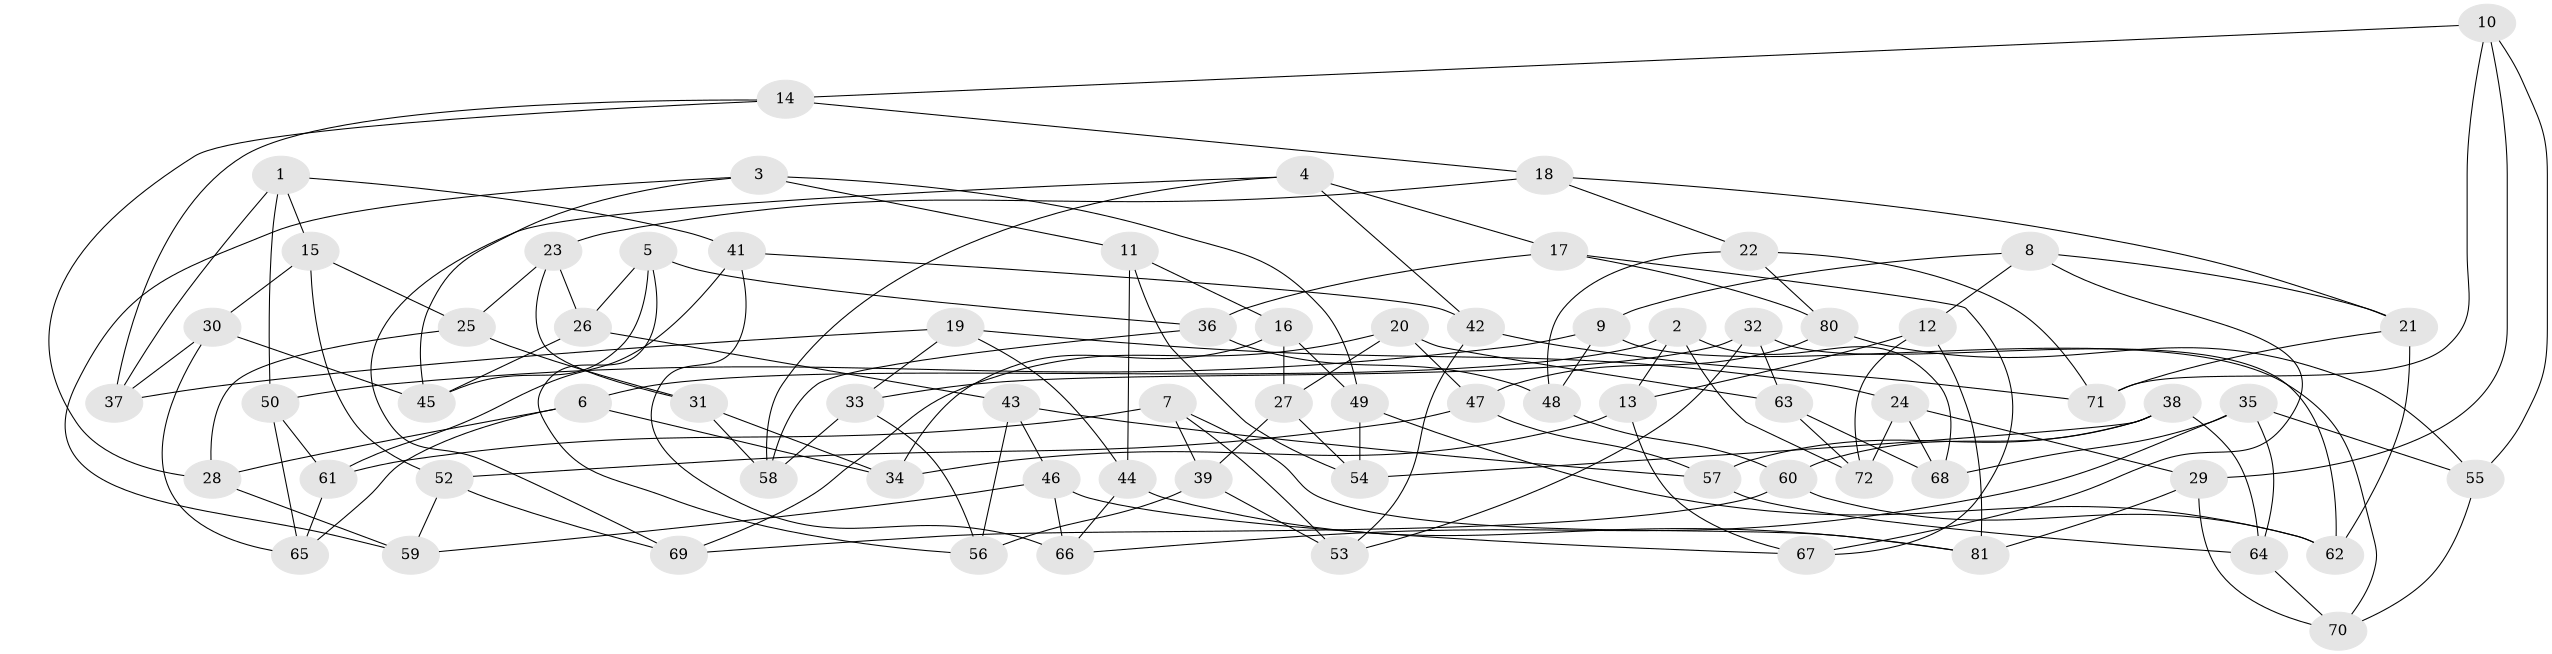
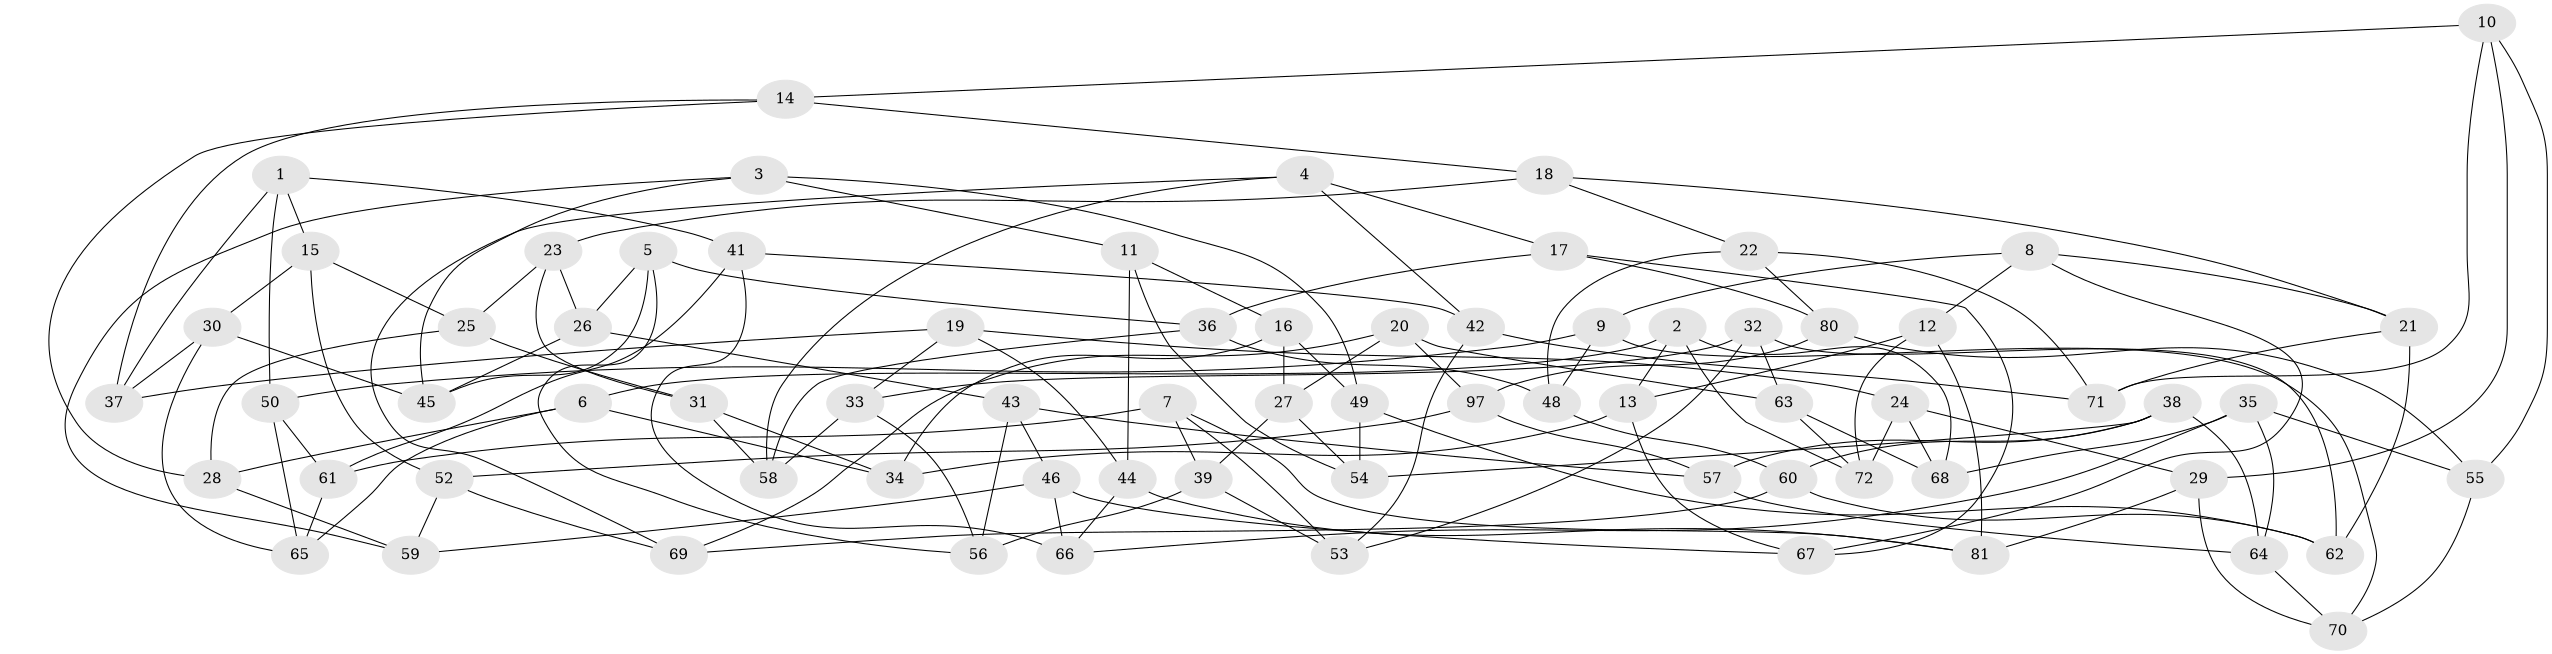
(1476, 403) -> (1476, 403)
